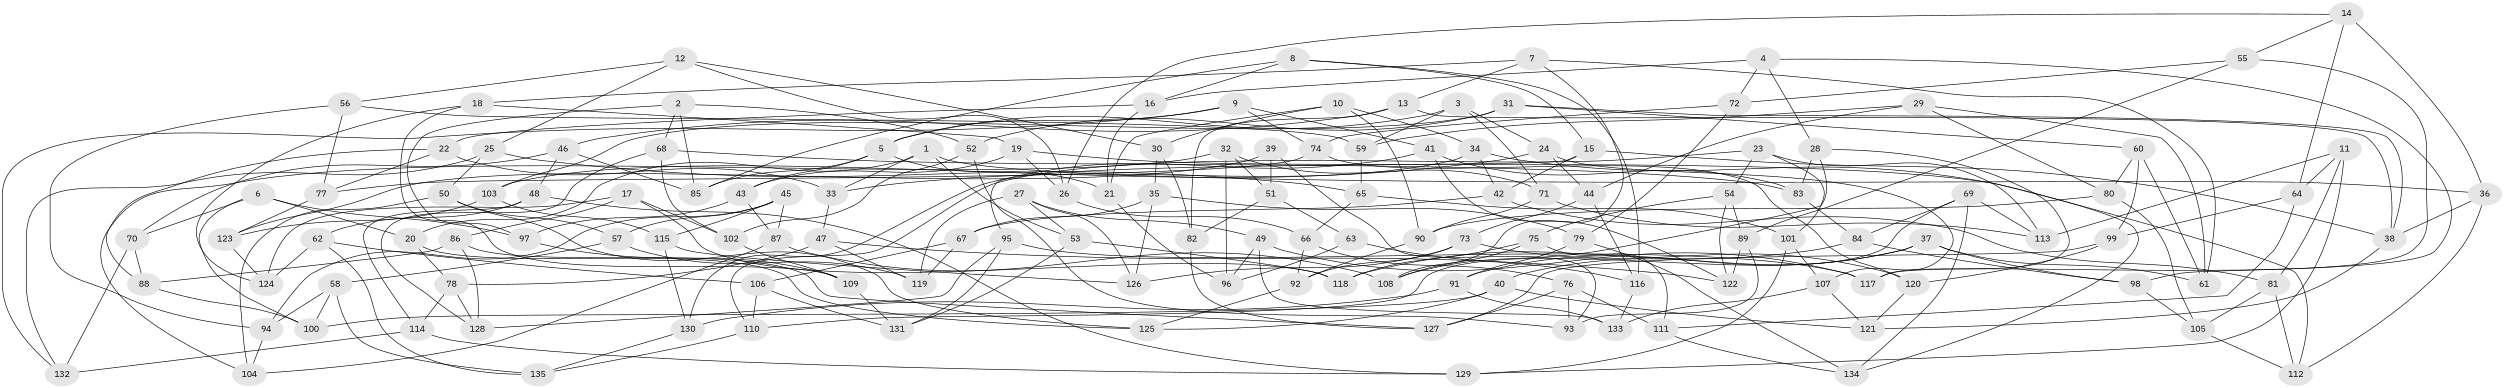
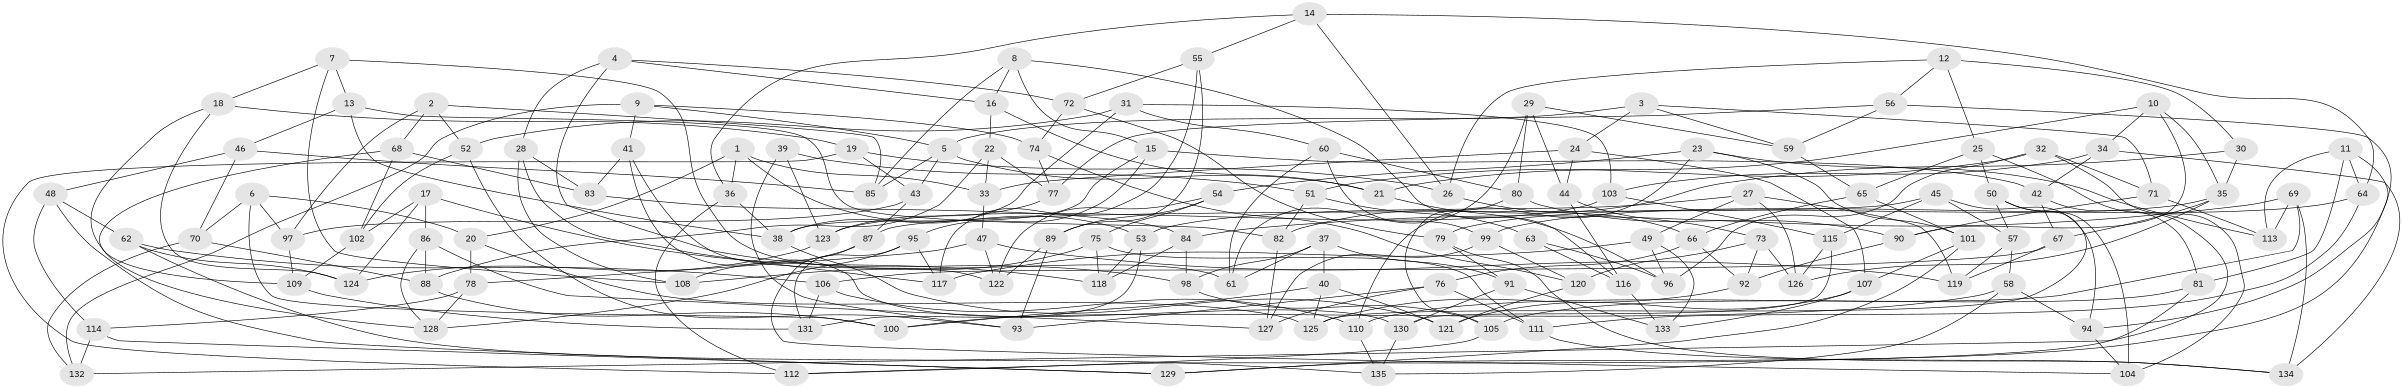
(1245, 122) -> (2196, 144)
